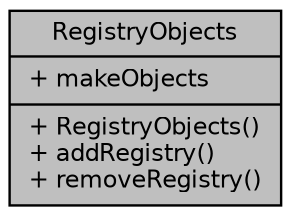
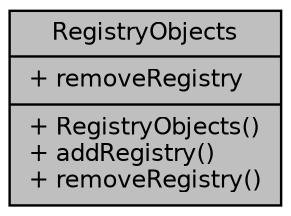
(120, 79) -> (137, 79)
